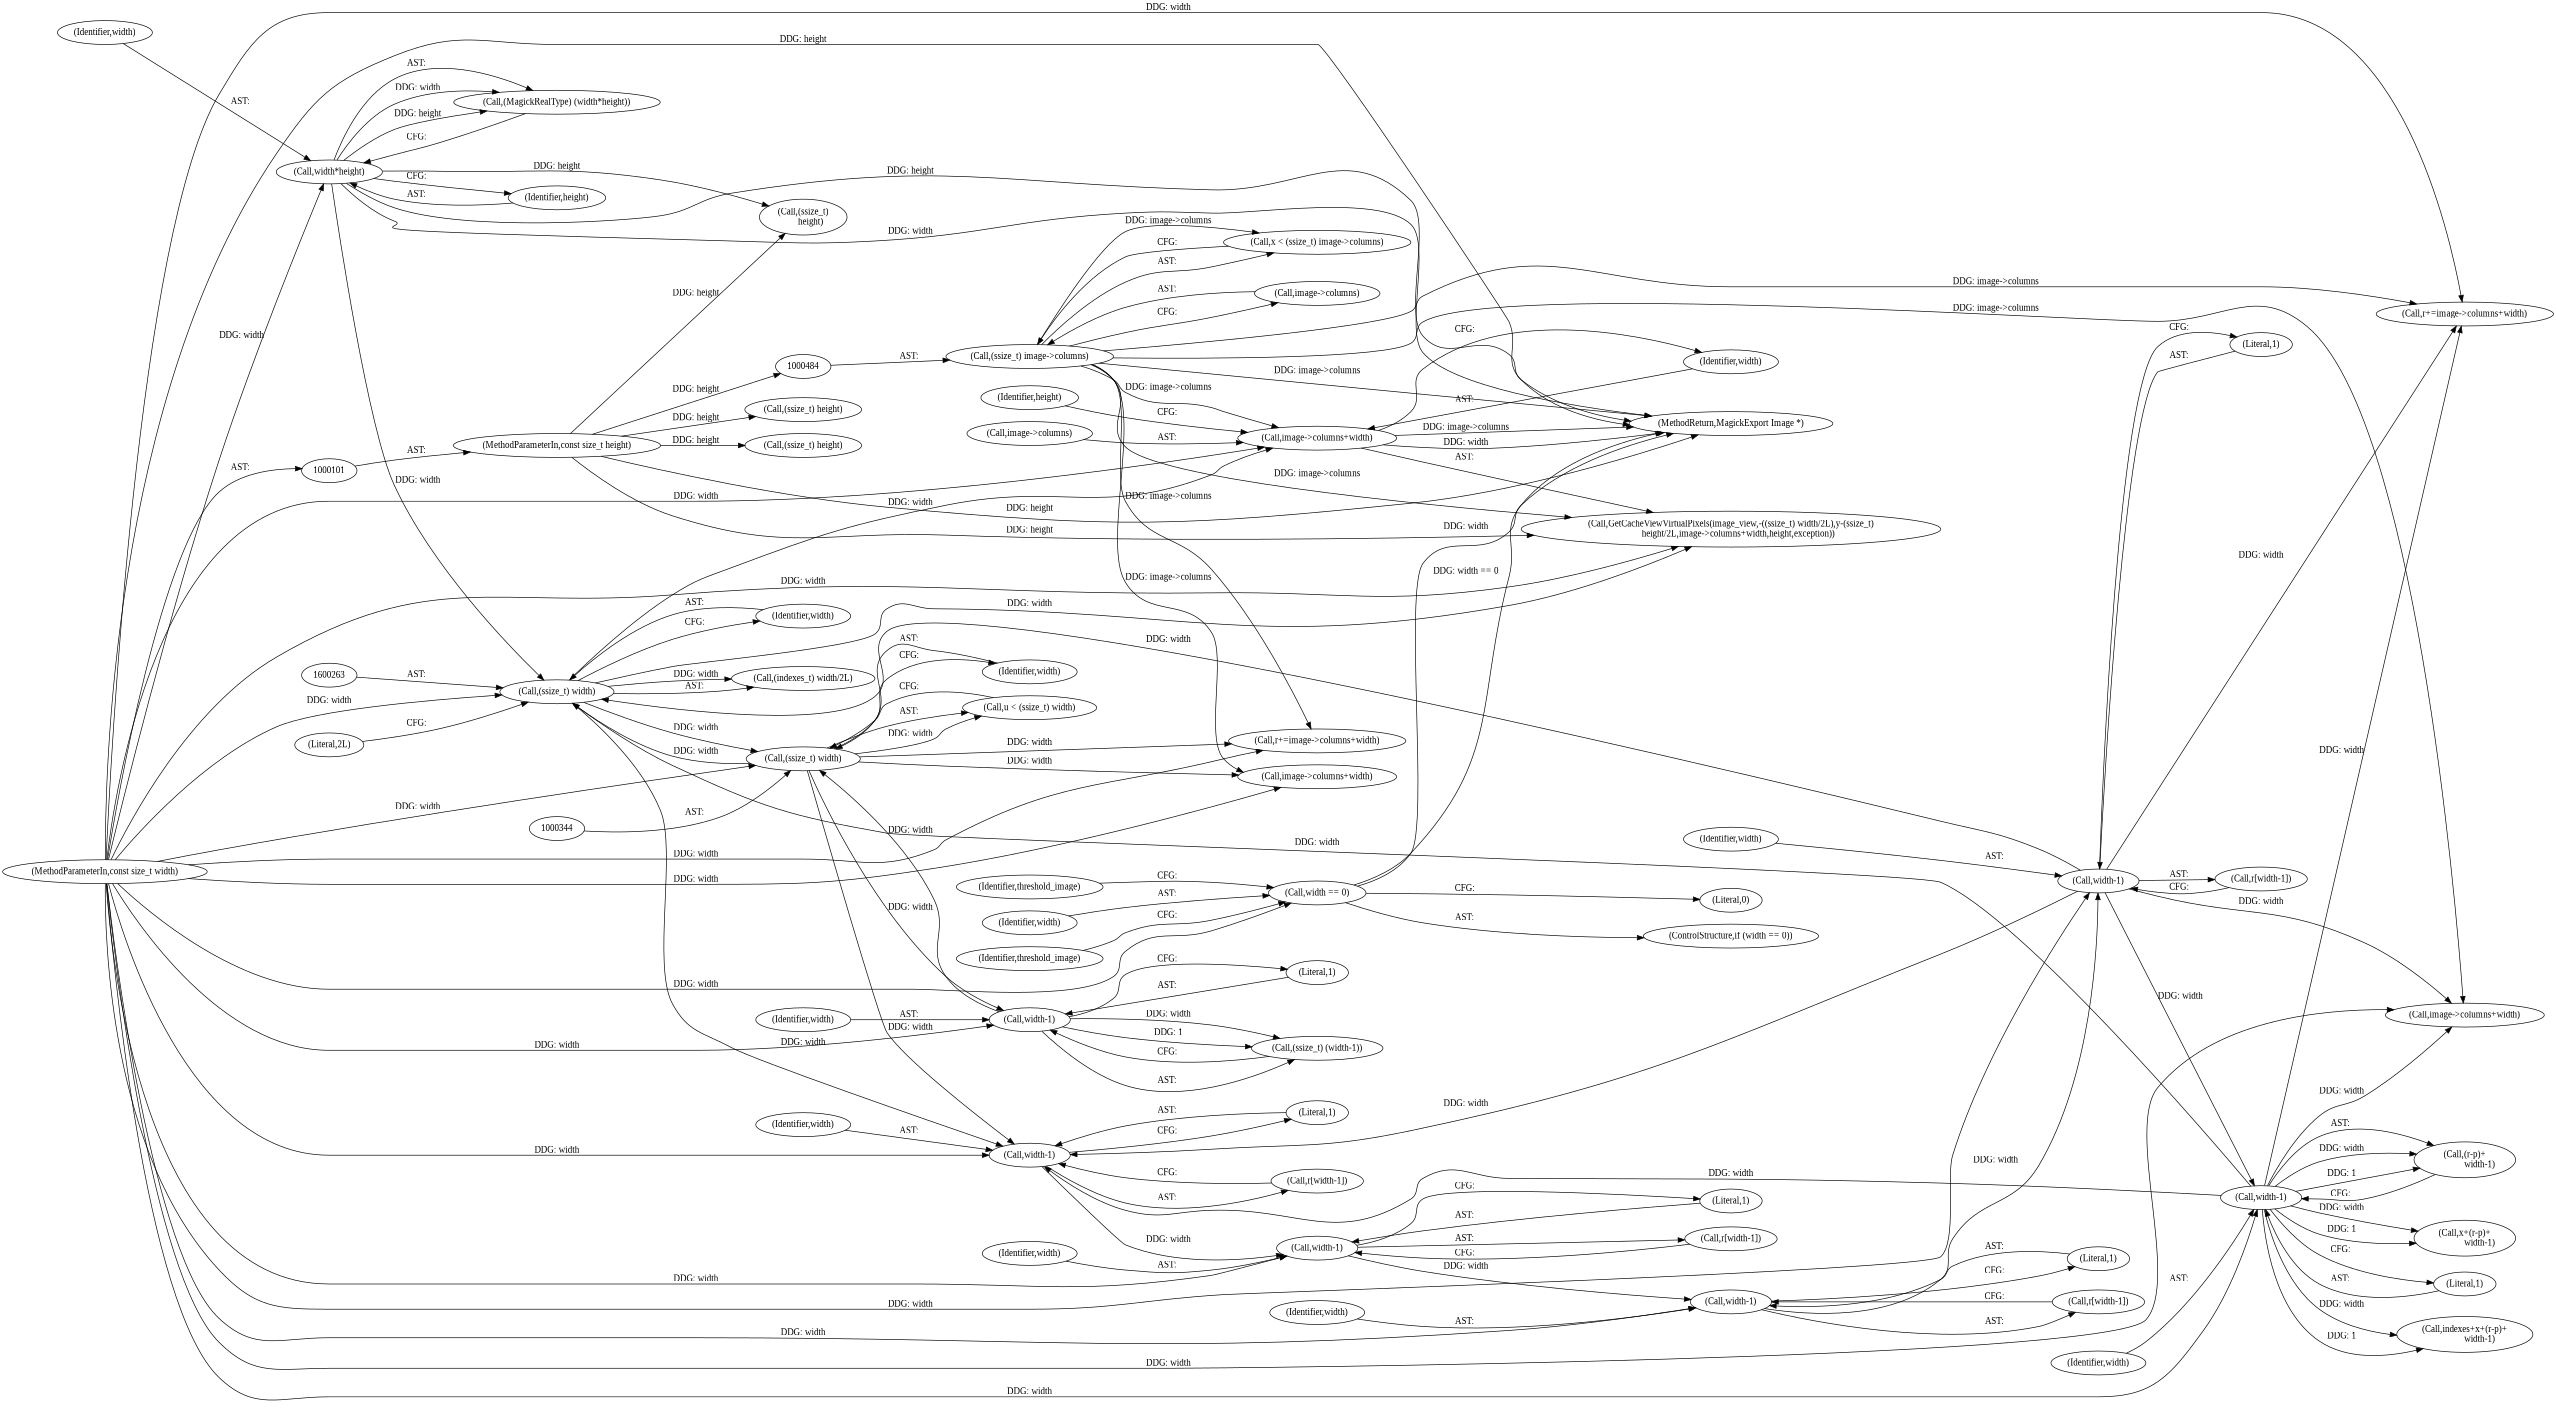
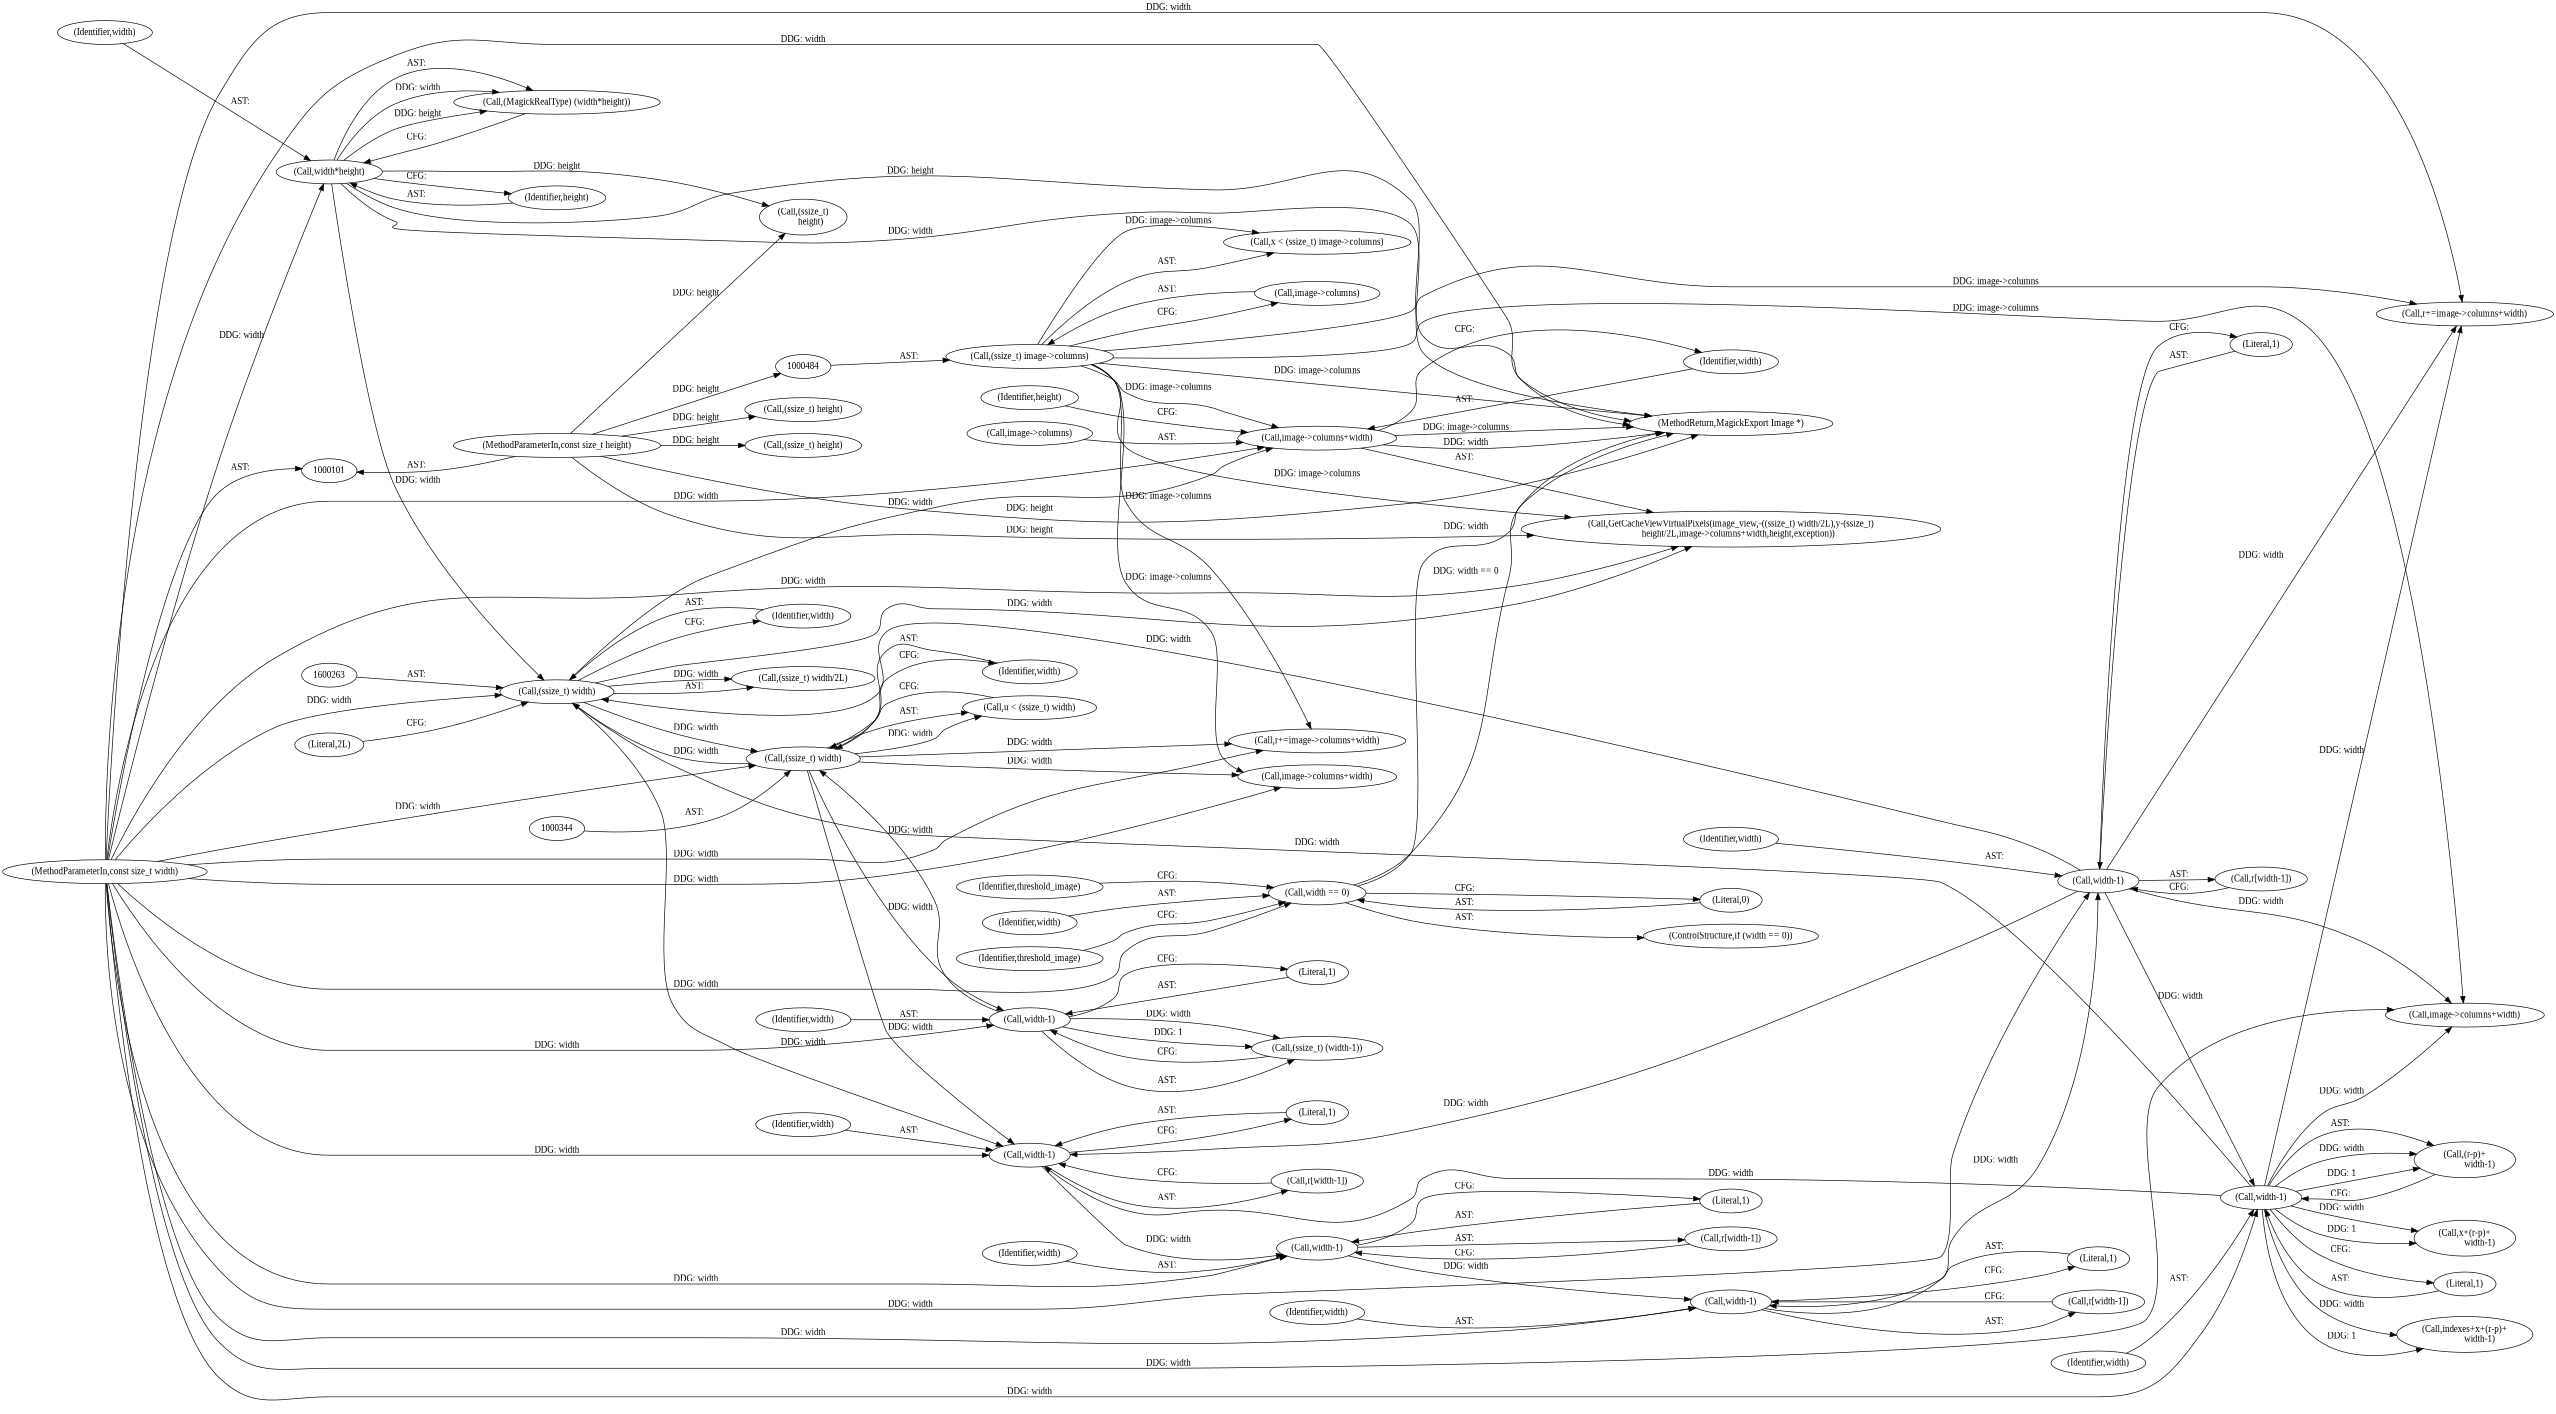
(803, 40) -> (803, 40)
(1119, 260) -> none
(409, 458) -> (440, 470)
(803, 678) -> (803, 678)
none -> (1532, 910)
